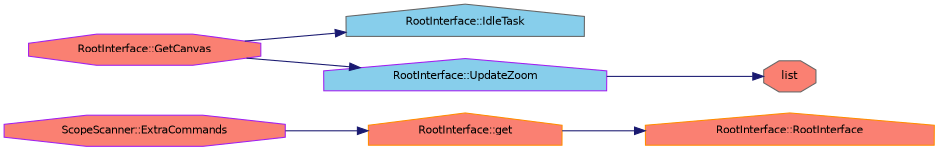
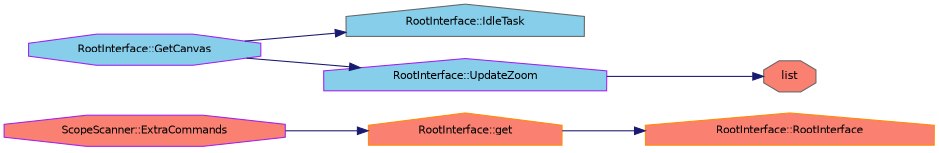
(145, 50) -> (145, 50)
